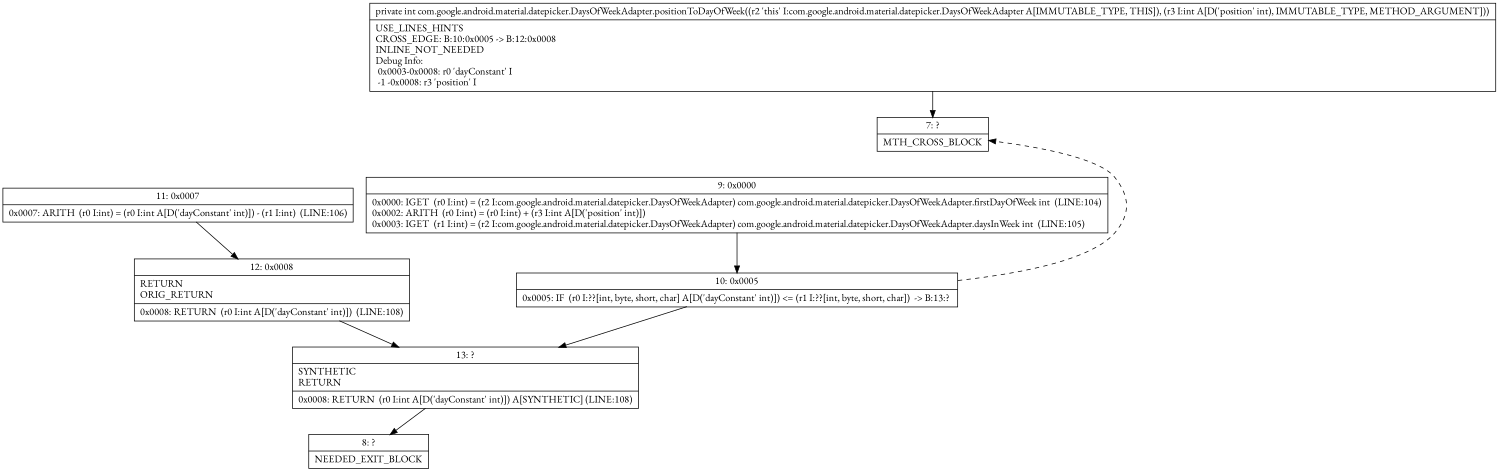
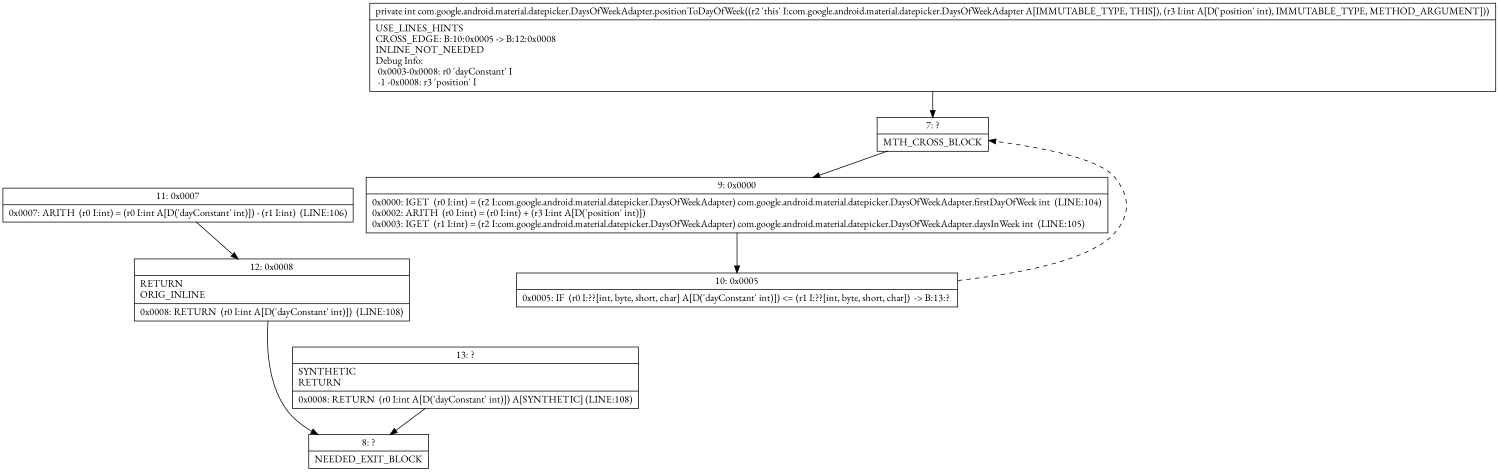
none -> (854, 163)
(177, 295) -> (173, 295)
(626, 326) -> none
(366, 333) -> (274, 383)
